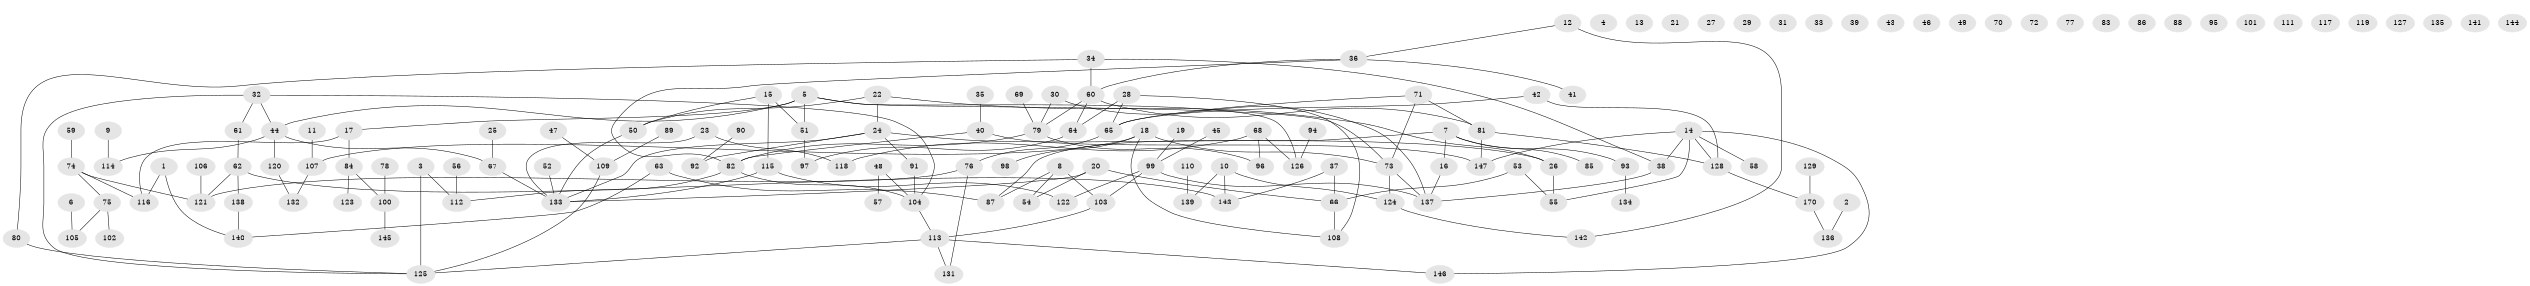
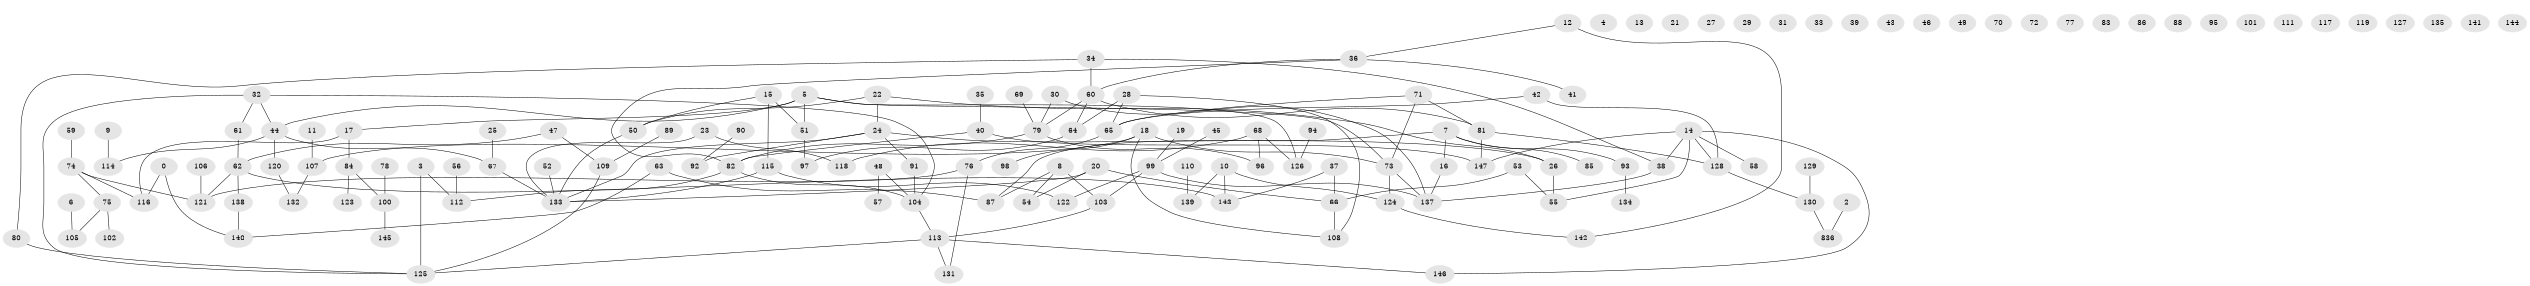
none -> (394, 144)
(164, 167) -> (164, 167)
(1810, 203) -> (1810, 203)
(1828, 238) -> (1828, 238)
